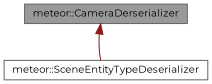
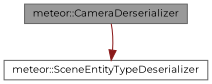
(99, 47) -> (113, 37)
